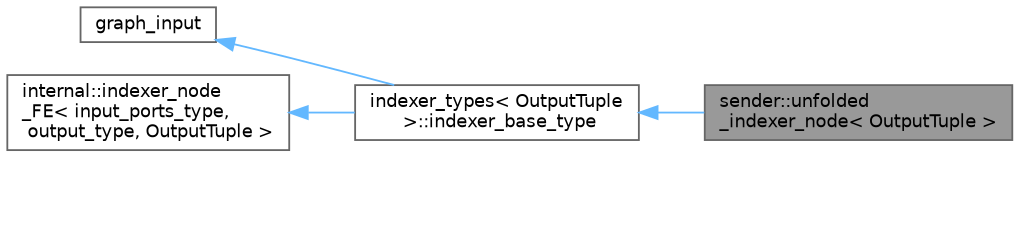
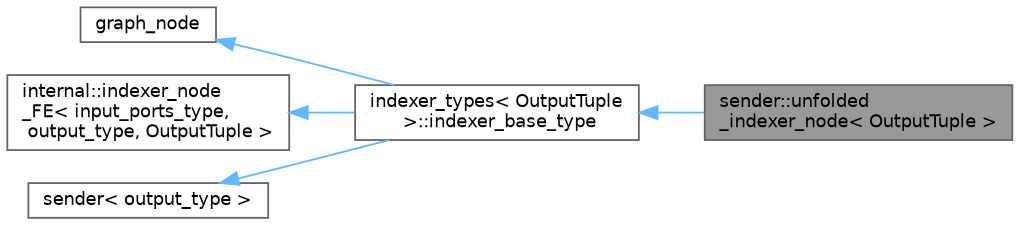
(148, 25) -> (148, 25)
none -> (148, 200)
